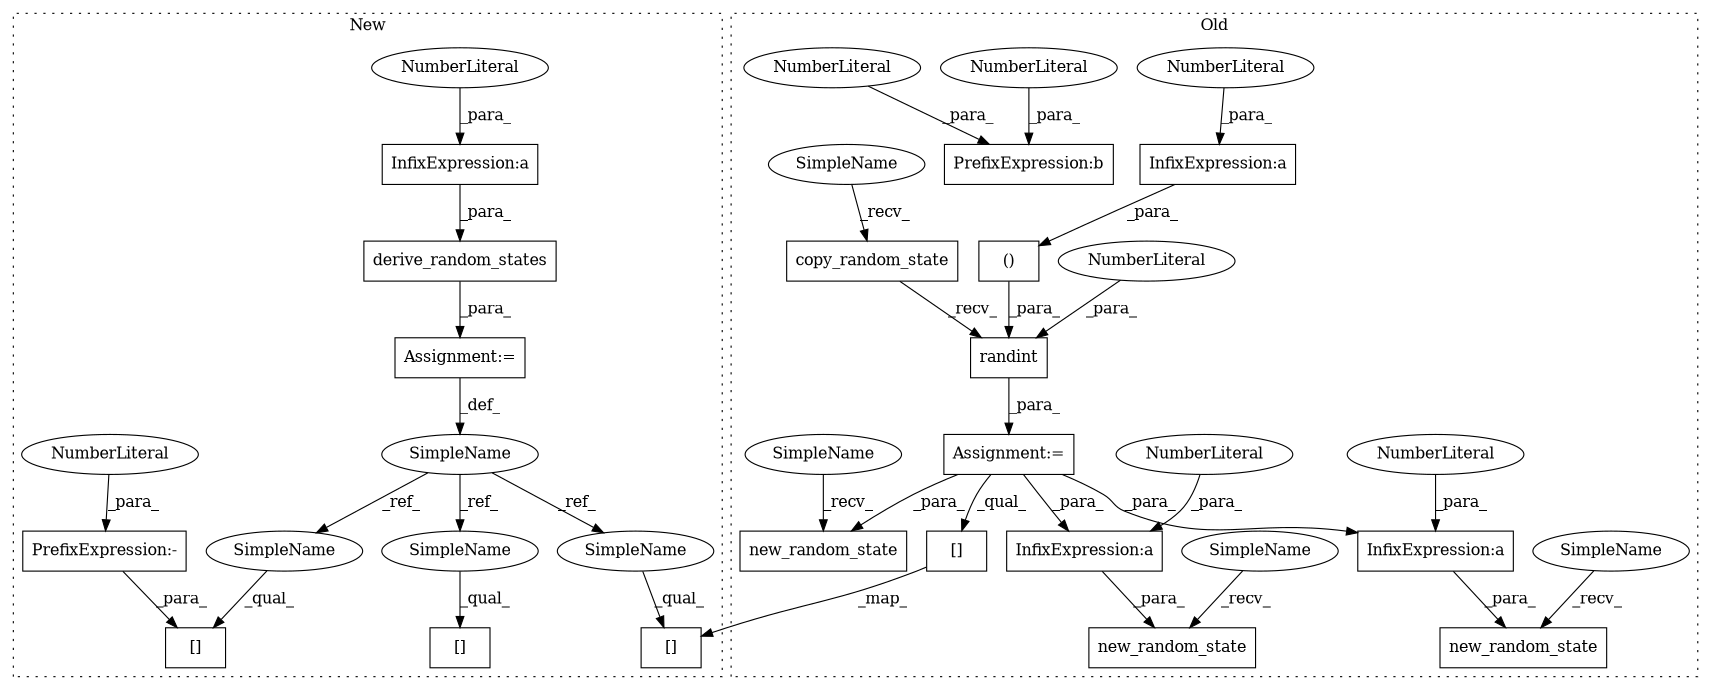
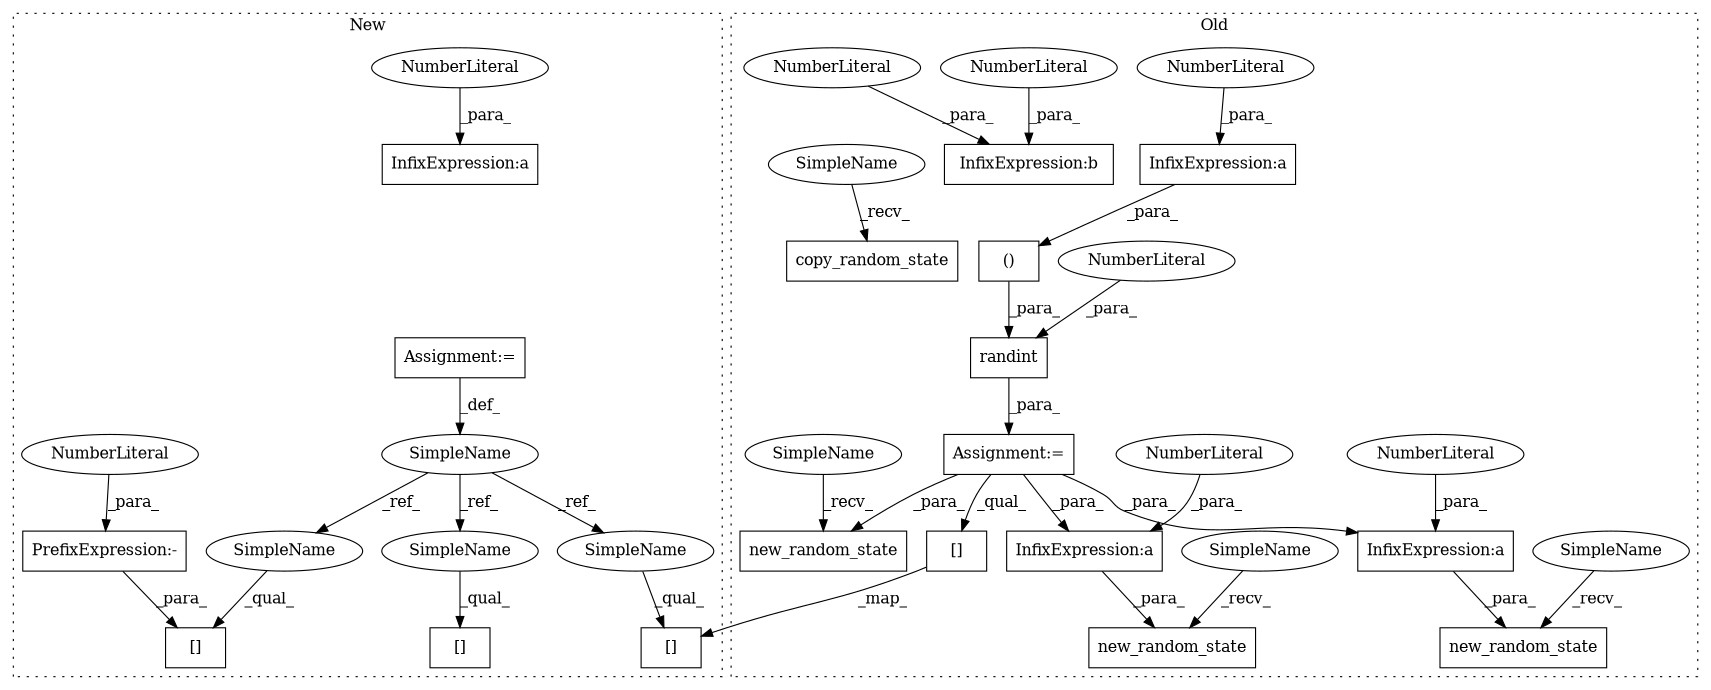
(1029, 164) -> (1029, 164)
(460, 261) -> none
(936, 306) -> none
